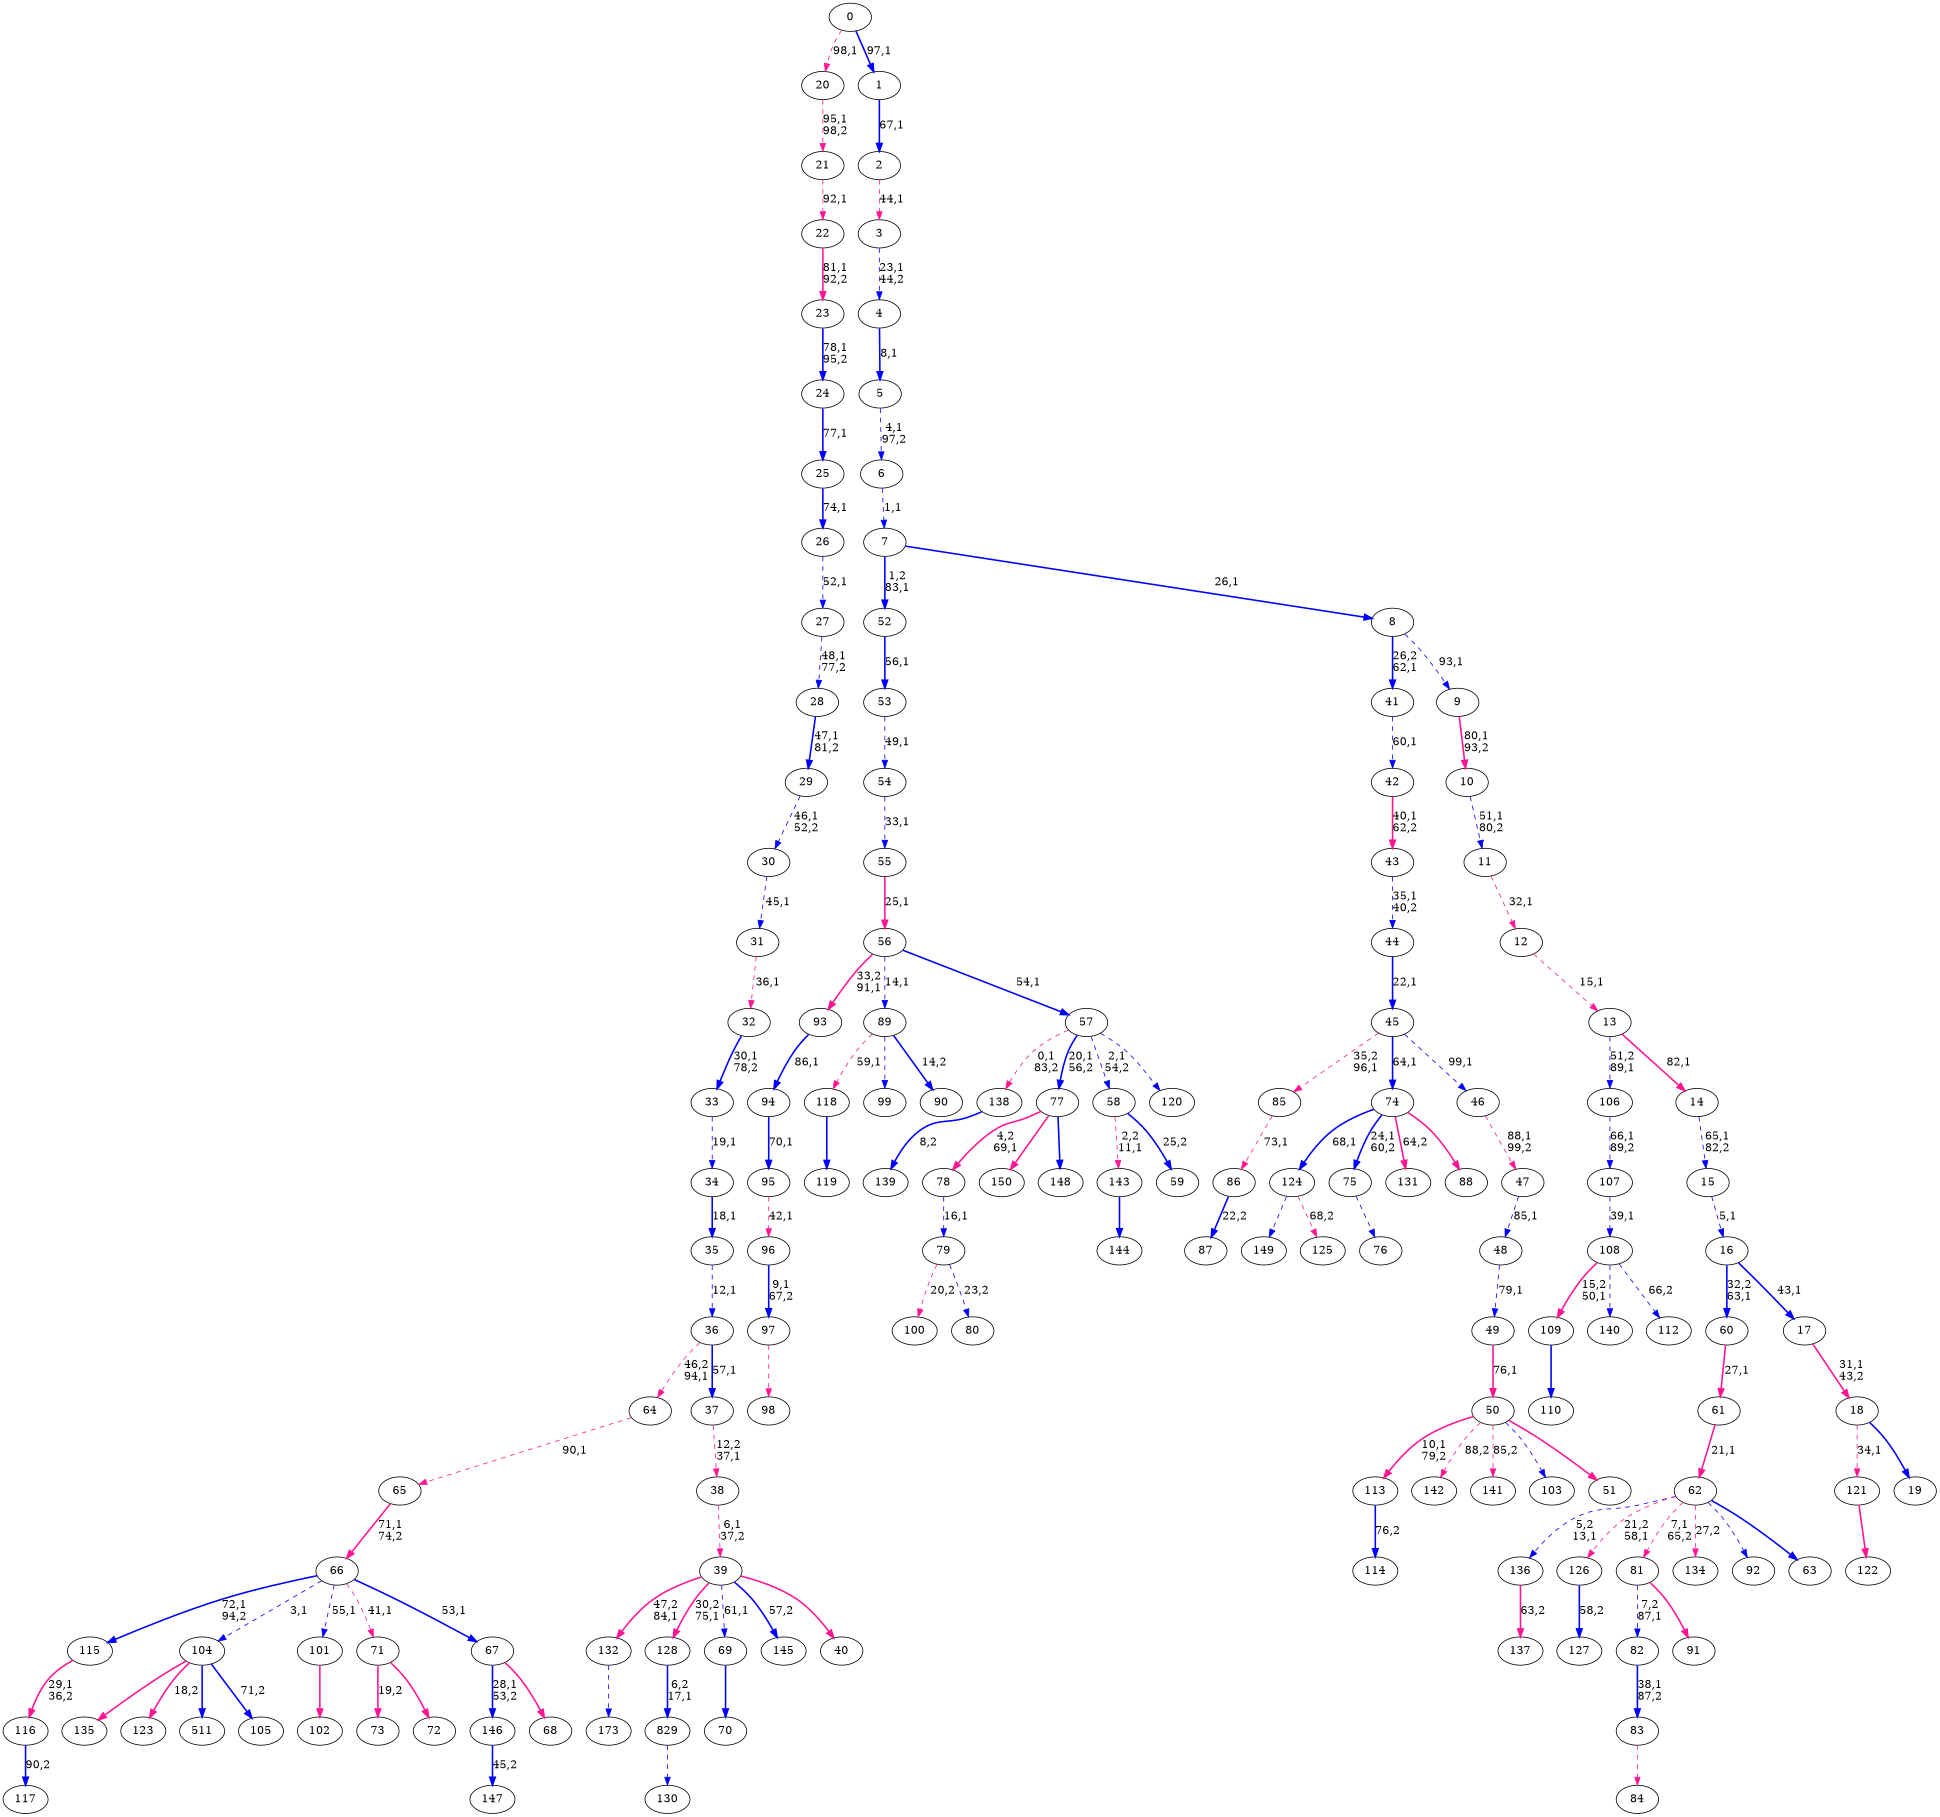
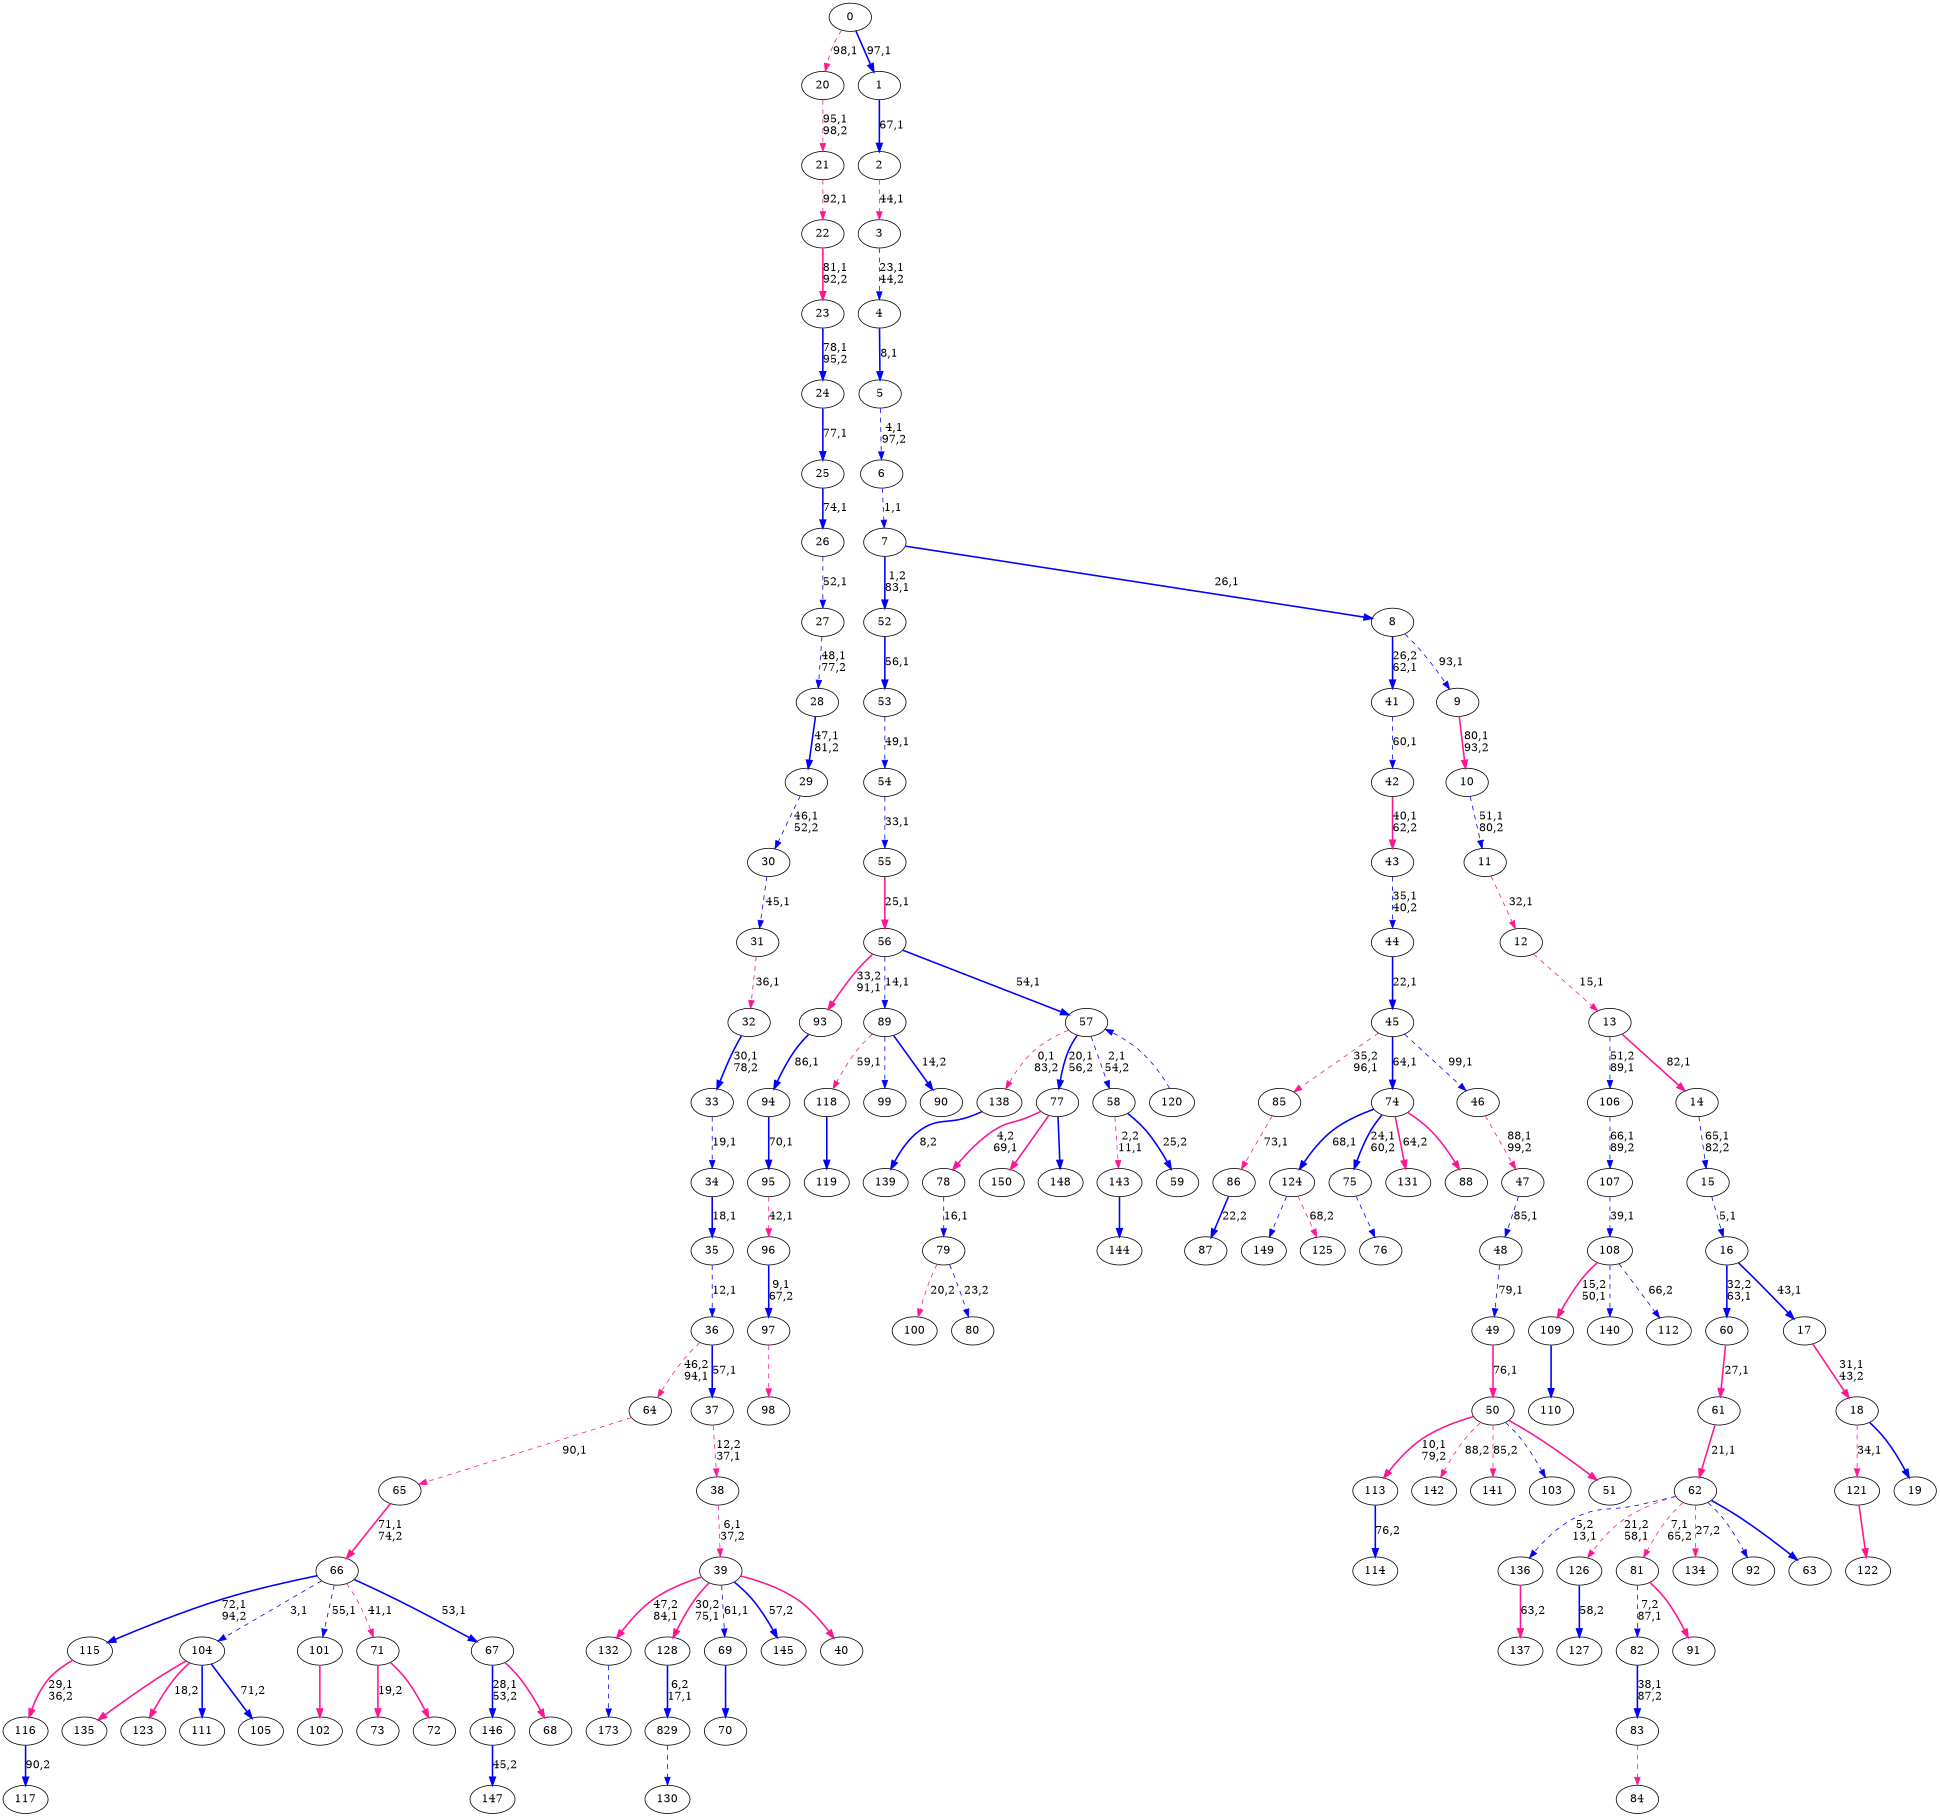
(1131, 1055) -> (1145, 1056)
(202, 1731) -> (202, 1731)
